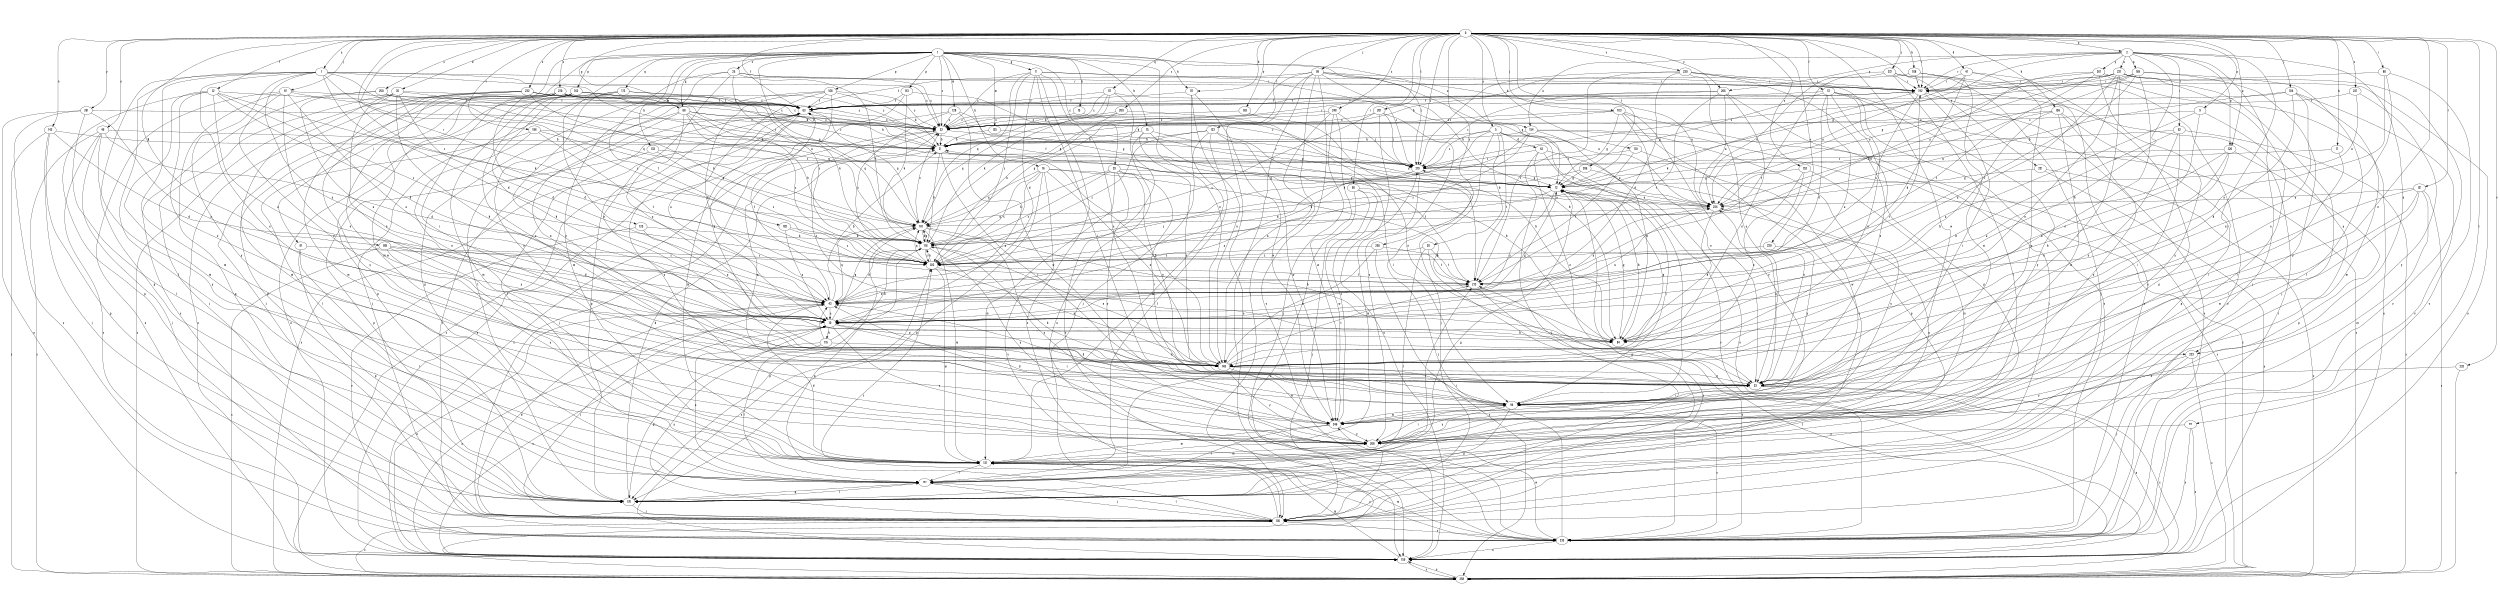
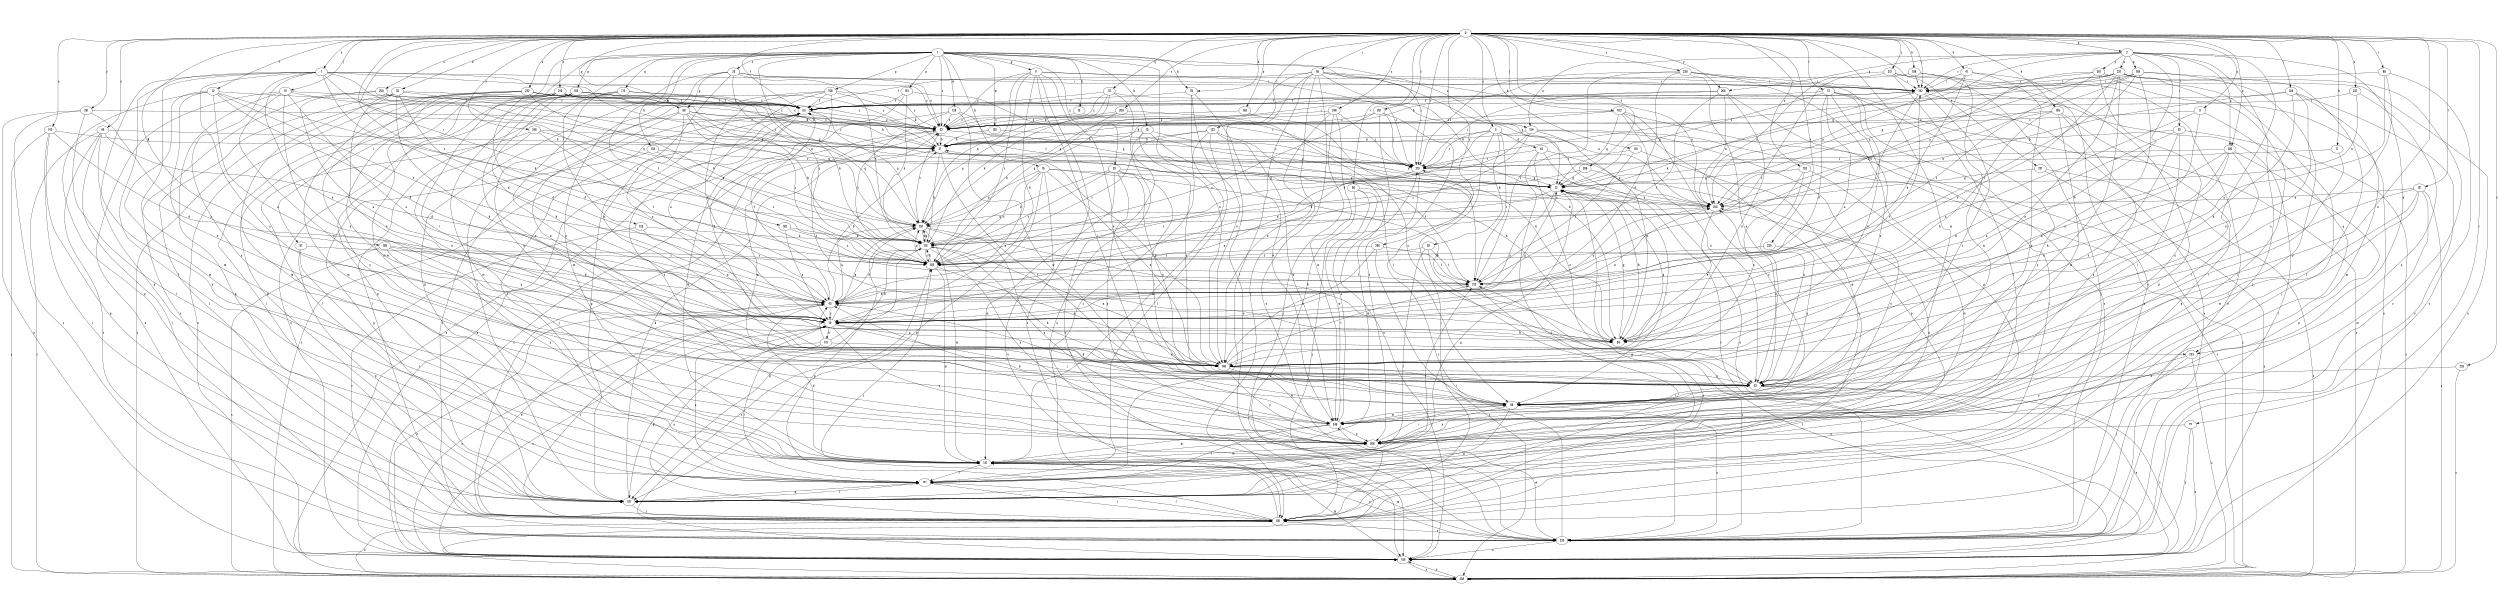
(737, 61) -> (702, 82)
(1681, 269) -> (1942, 373)
